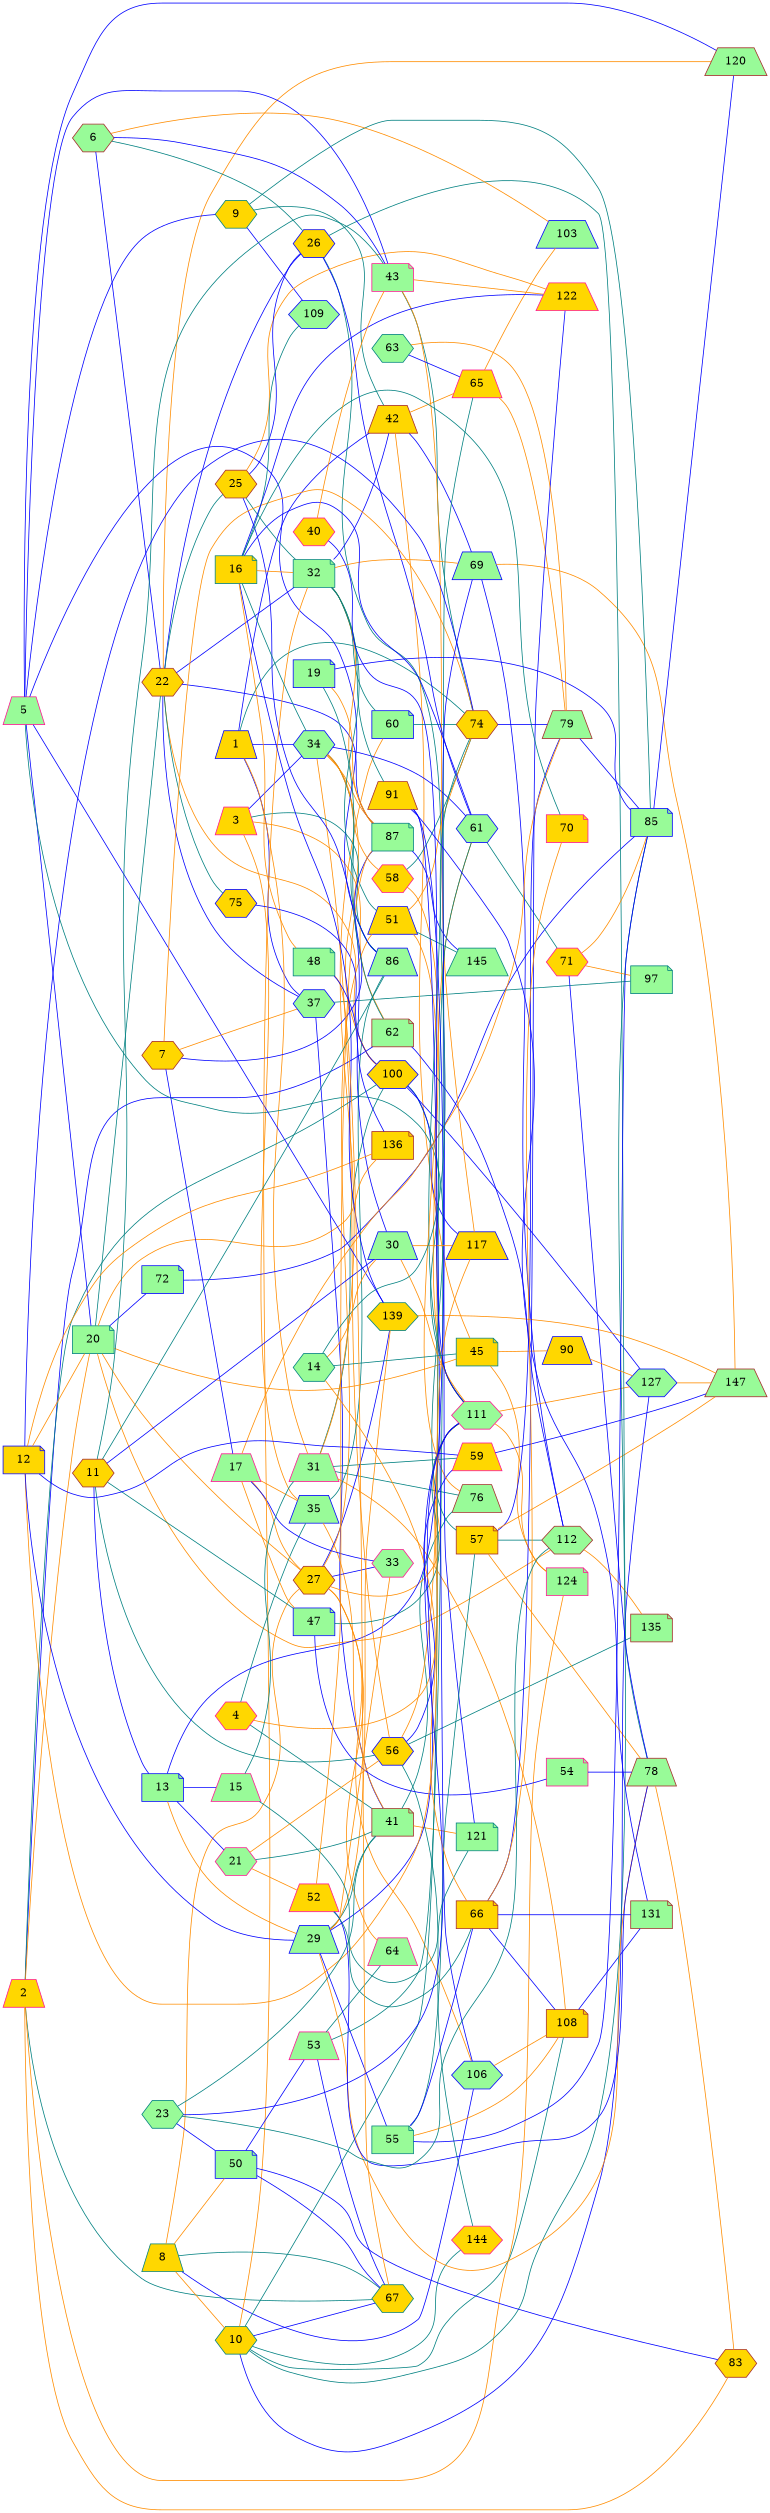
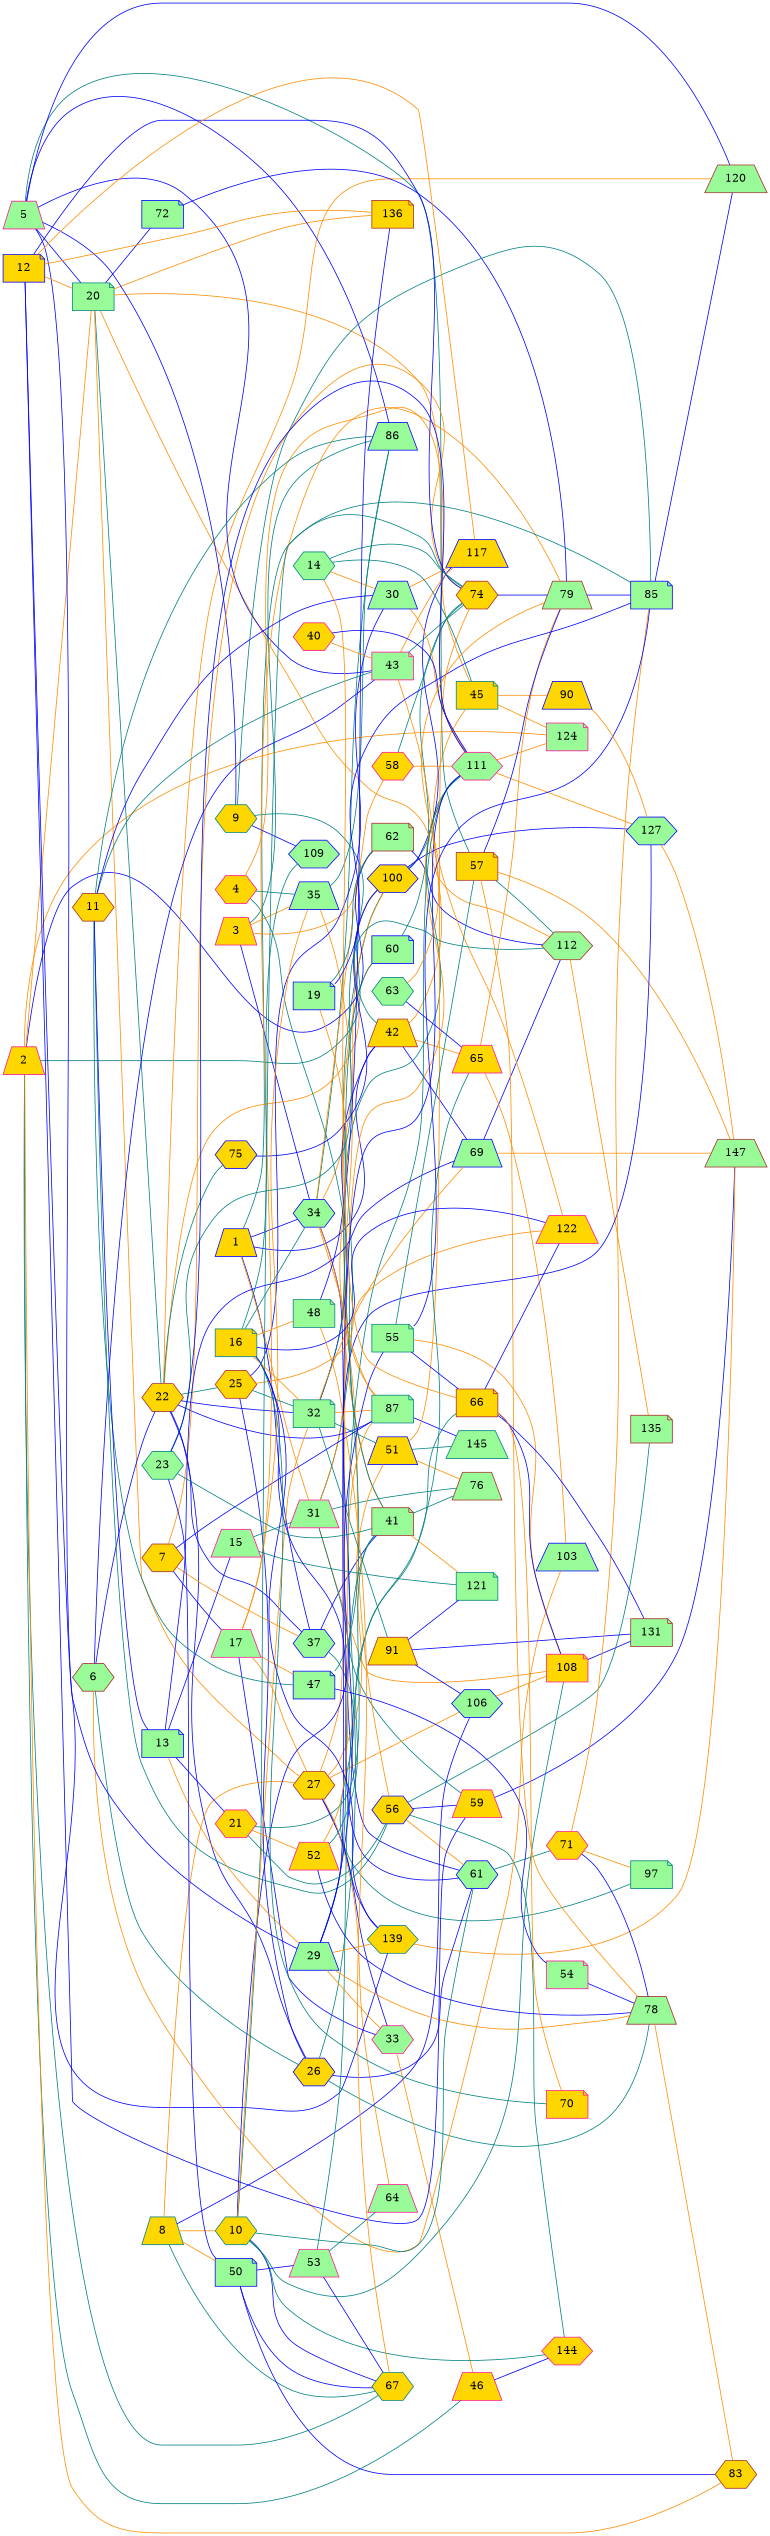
(471, 1067) -> (471, 246)
(314, 1806) -> (316, 1884)
(236, 1862) -> (236, 1824)
(567, 2023) -> (567, 1668)
none -> (477, 2386)
